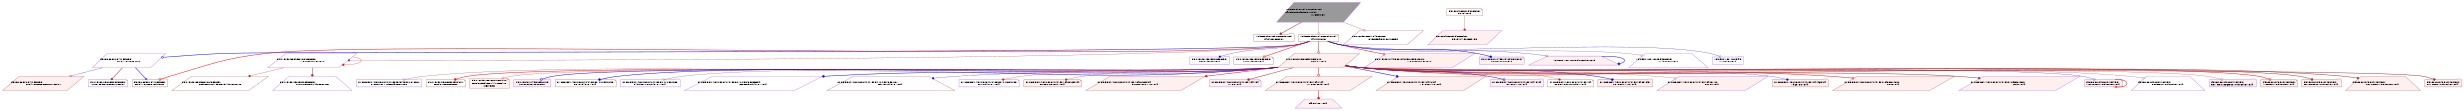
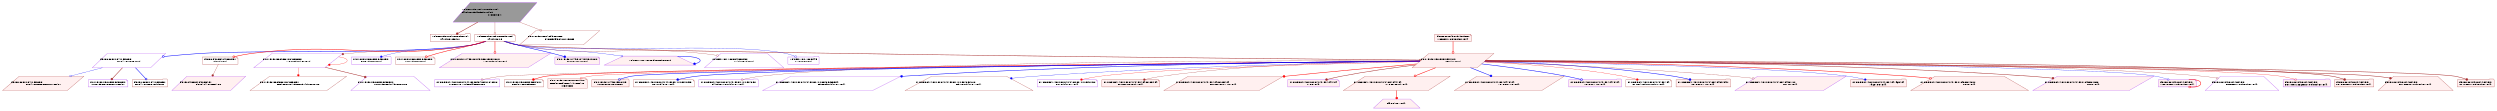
(734, 50) -> (342, 50)
(1807, 69) -> (1453, 46)
(532, 83) -> (610, 83)
(1894, 83) -> (1970, 83)
